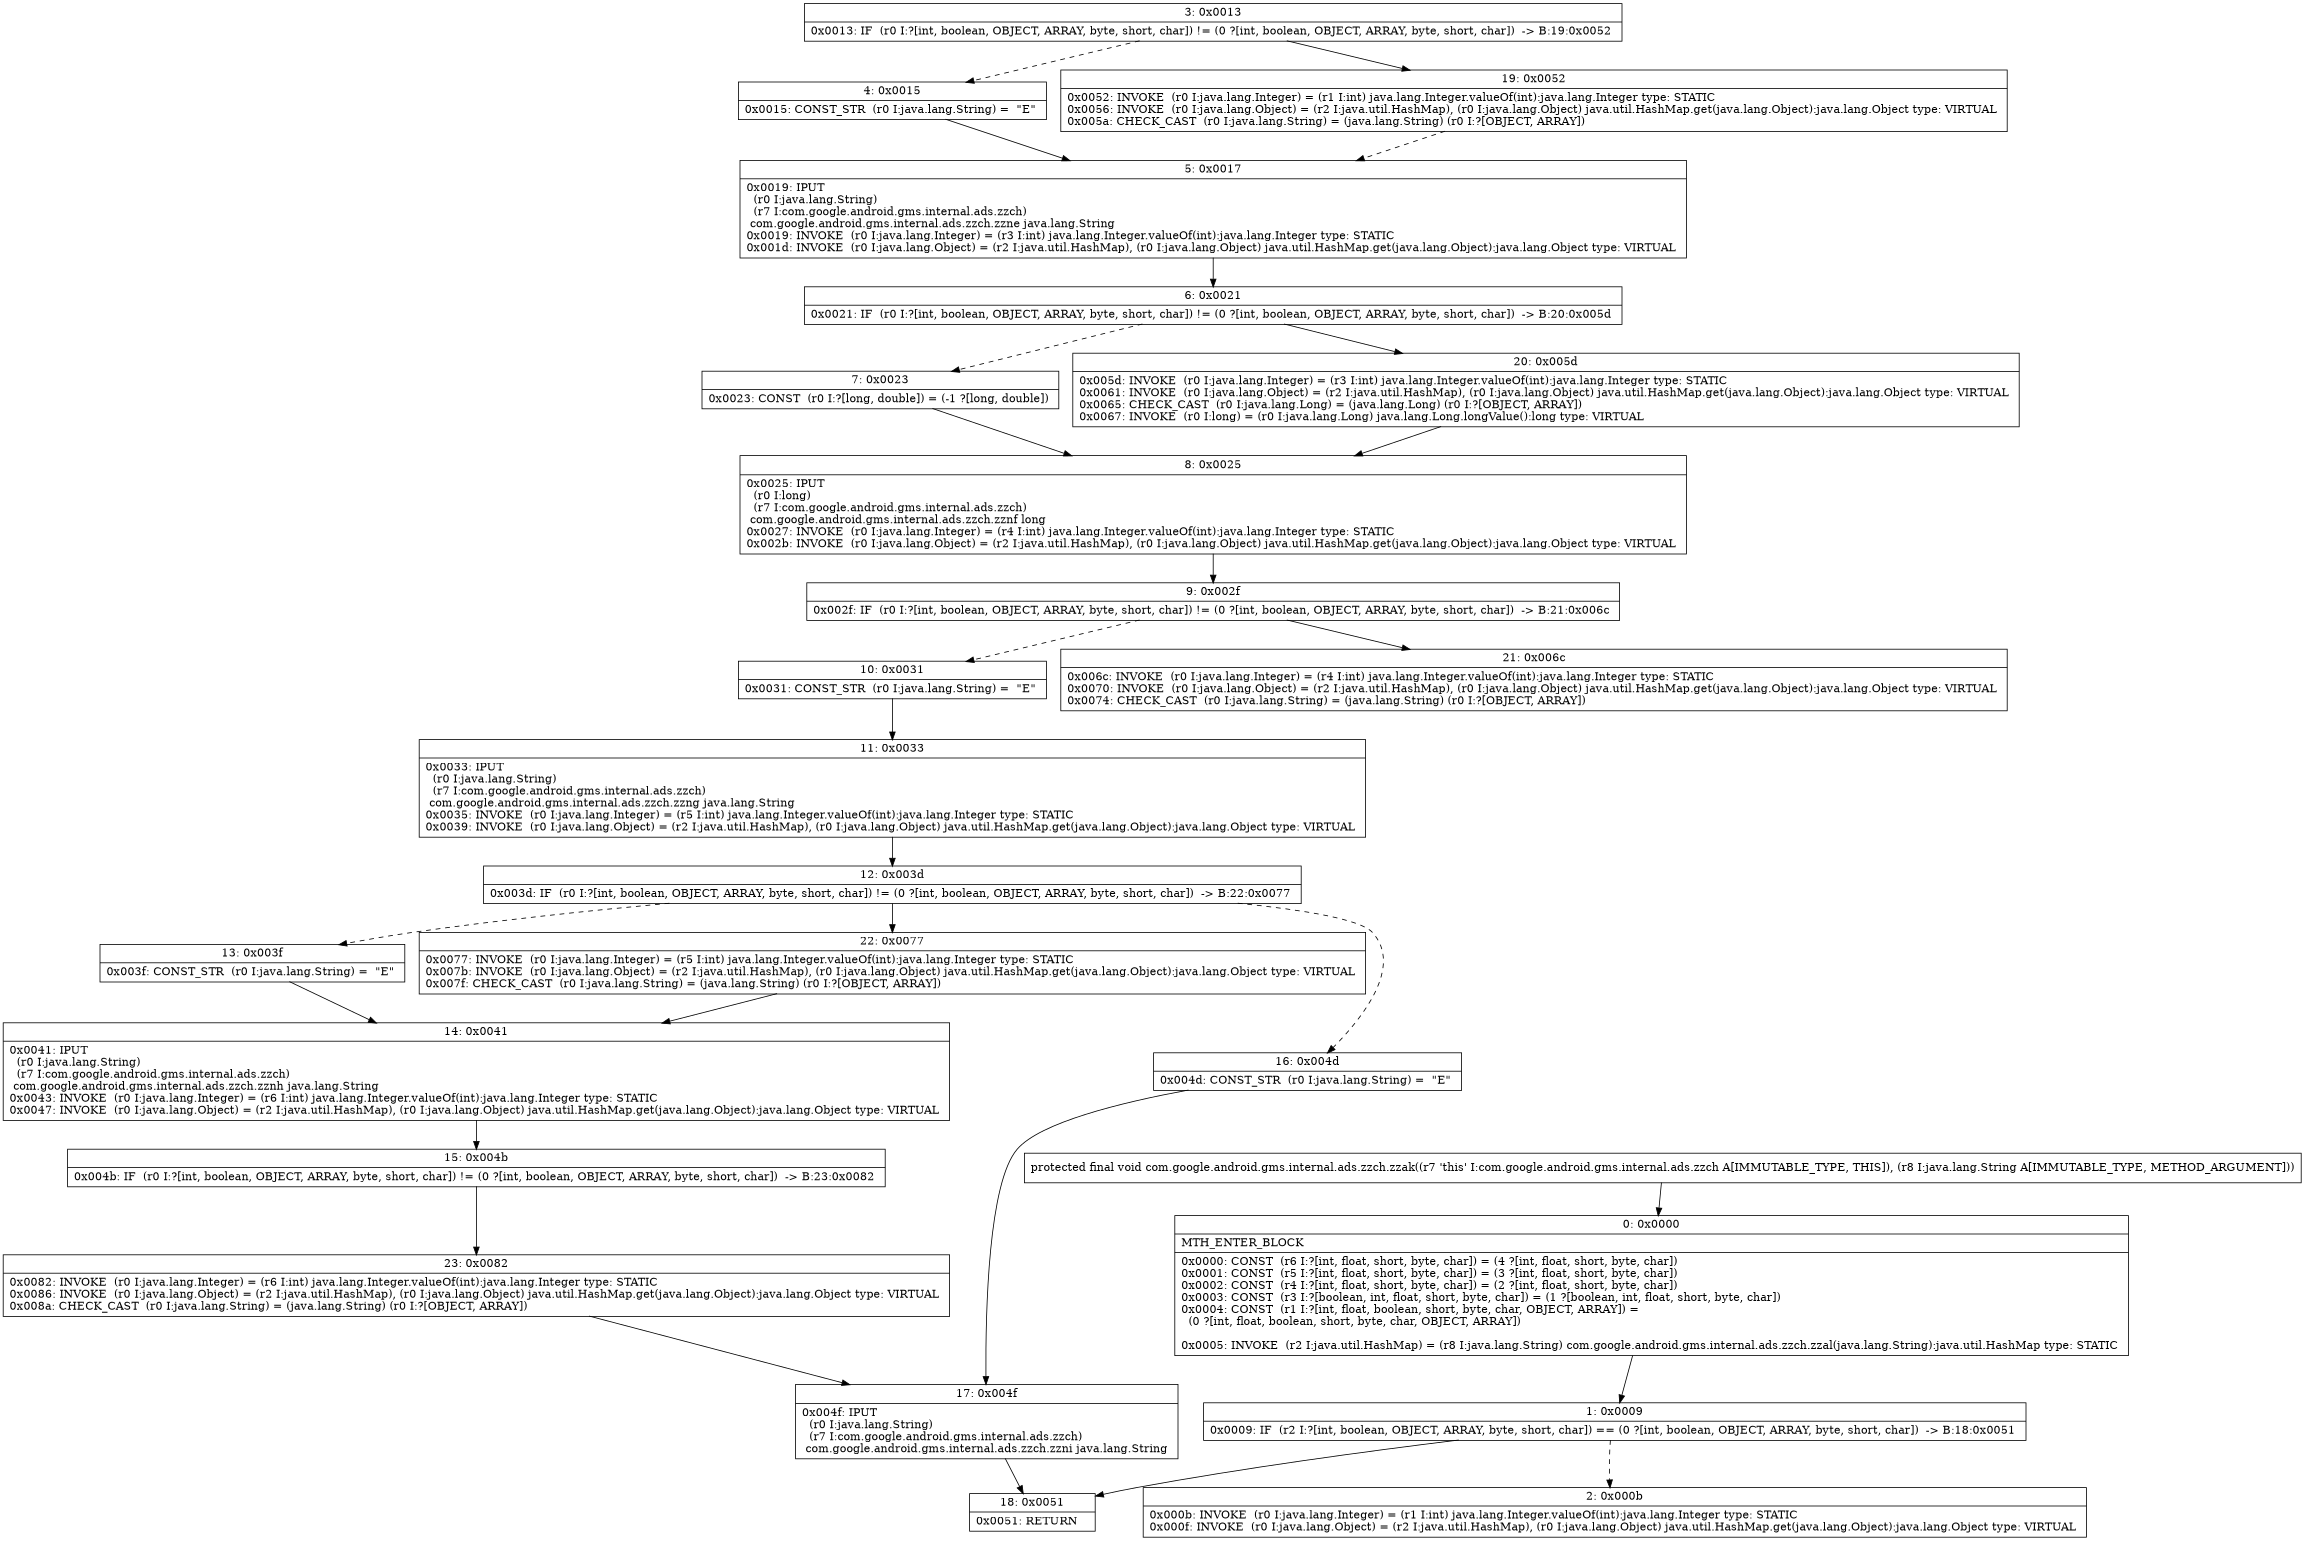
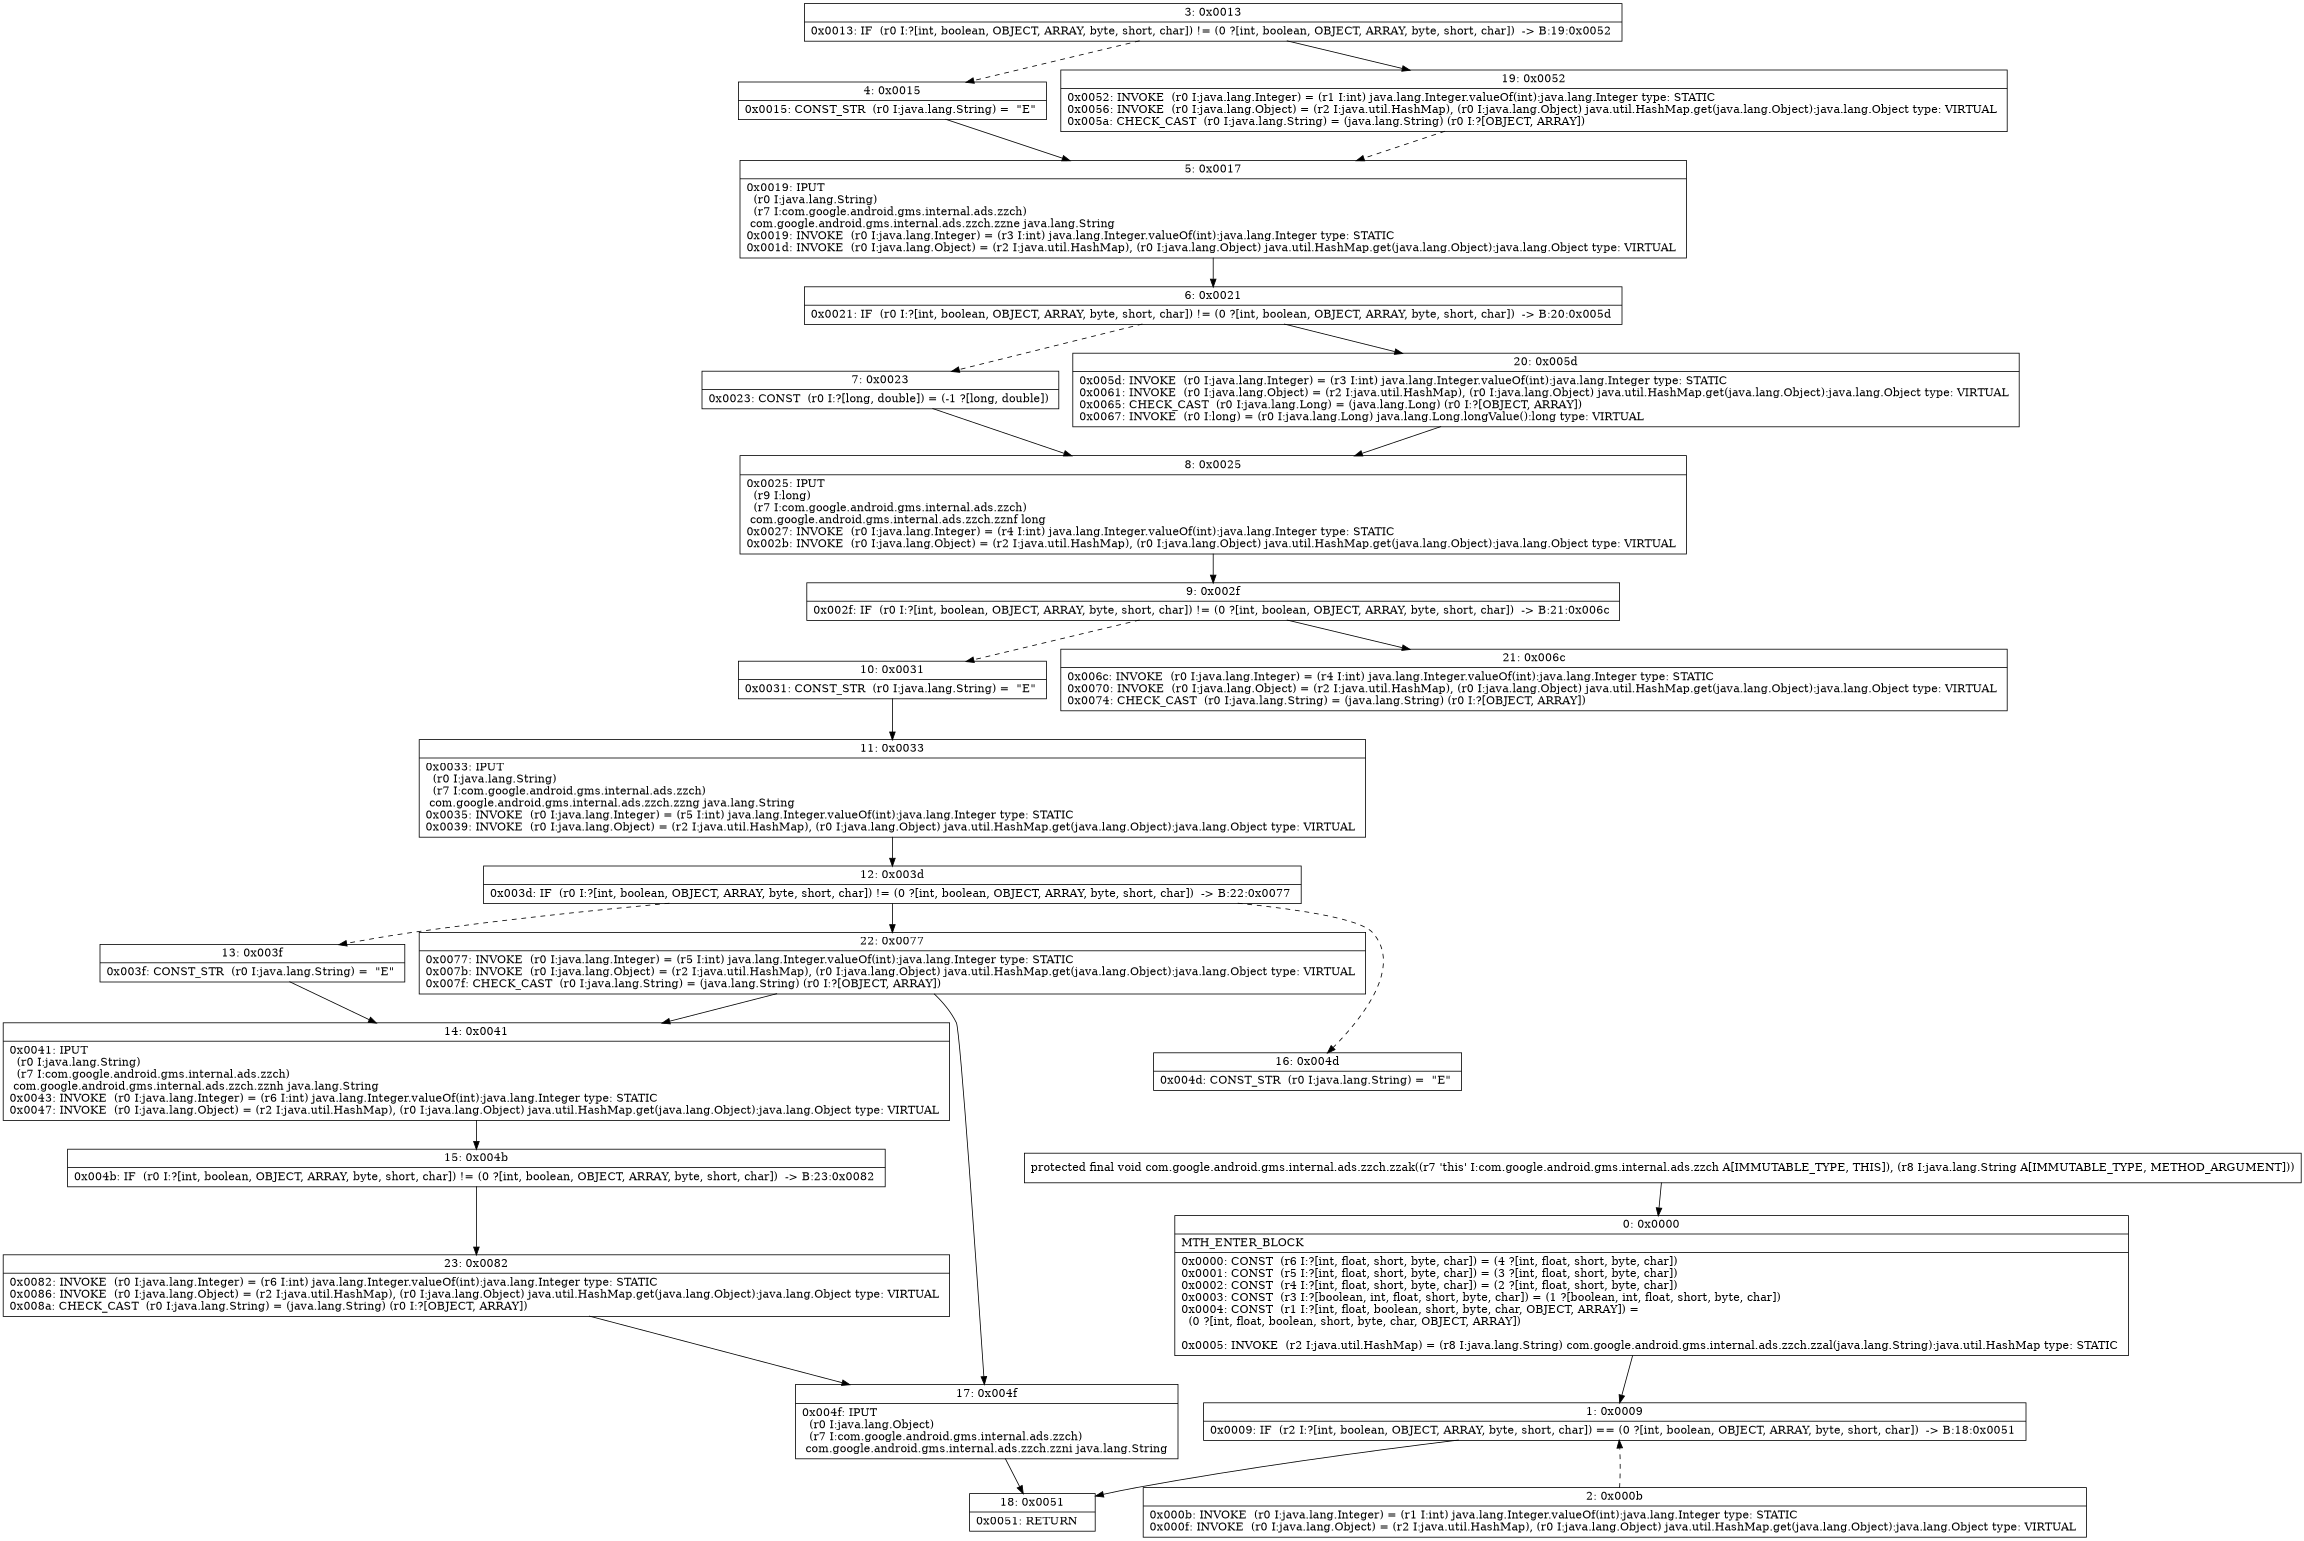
(779, 496) -> (779, 496)
(1006, 1171) -> (970, 1181)
(868, 1425) -> (868, 1425)
(1609, 1460) -> (1620, 1468)
